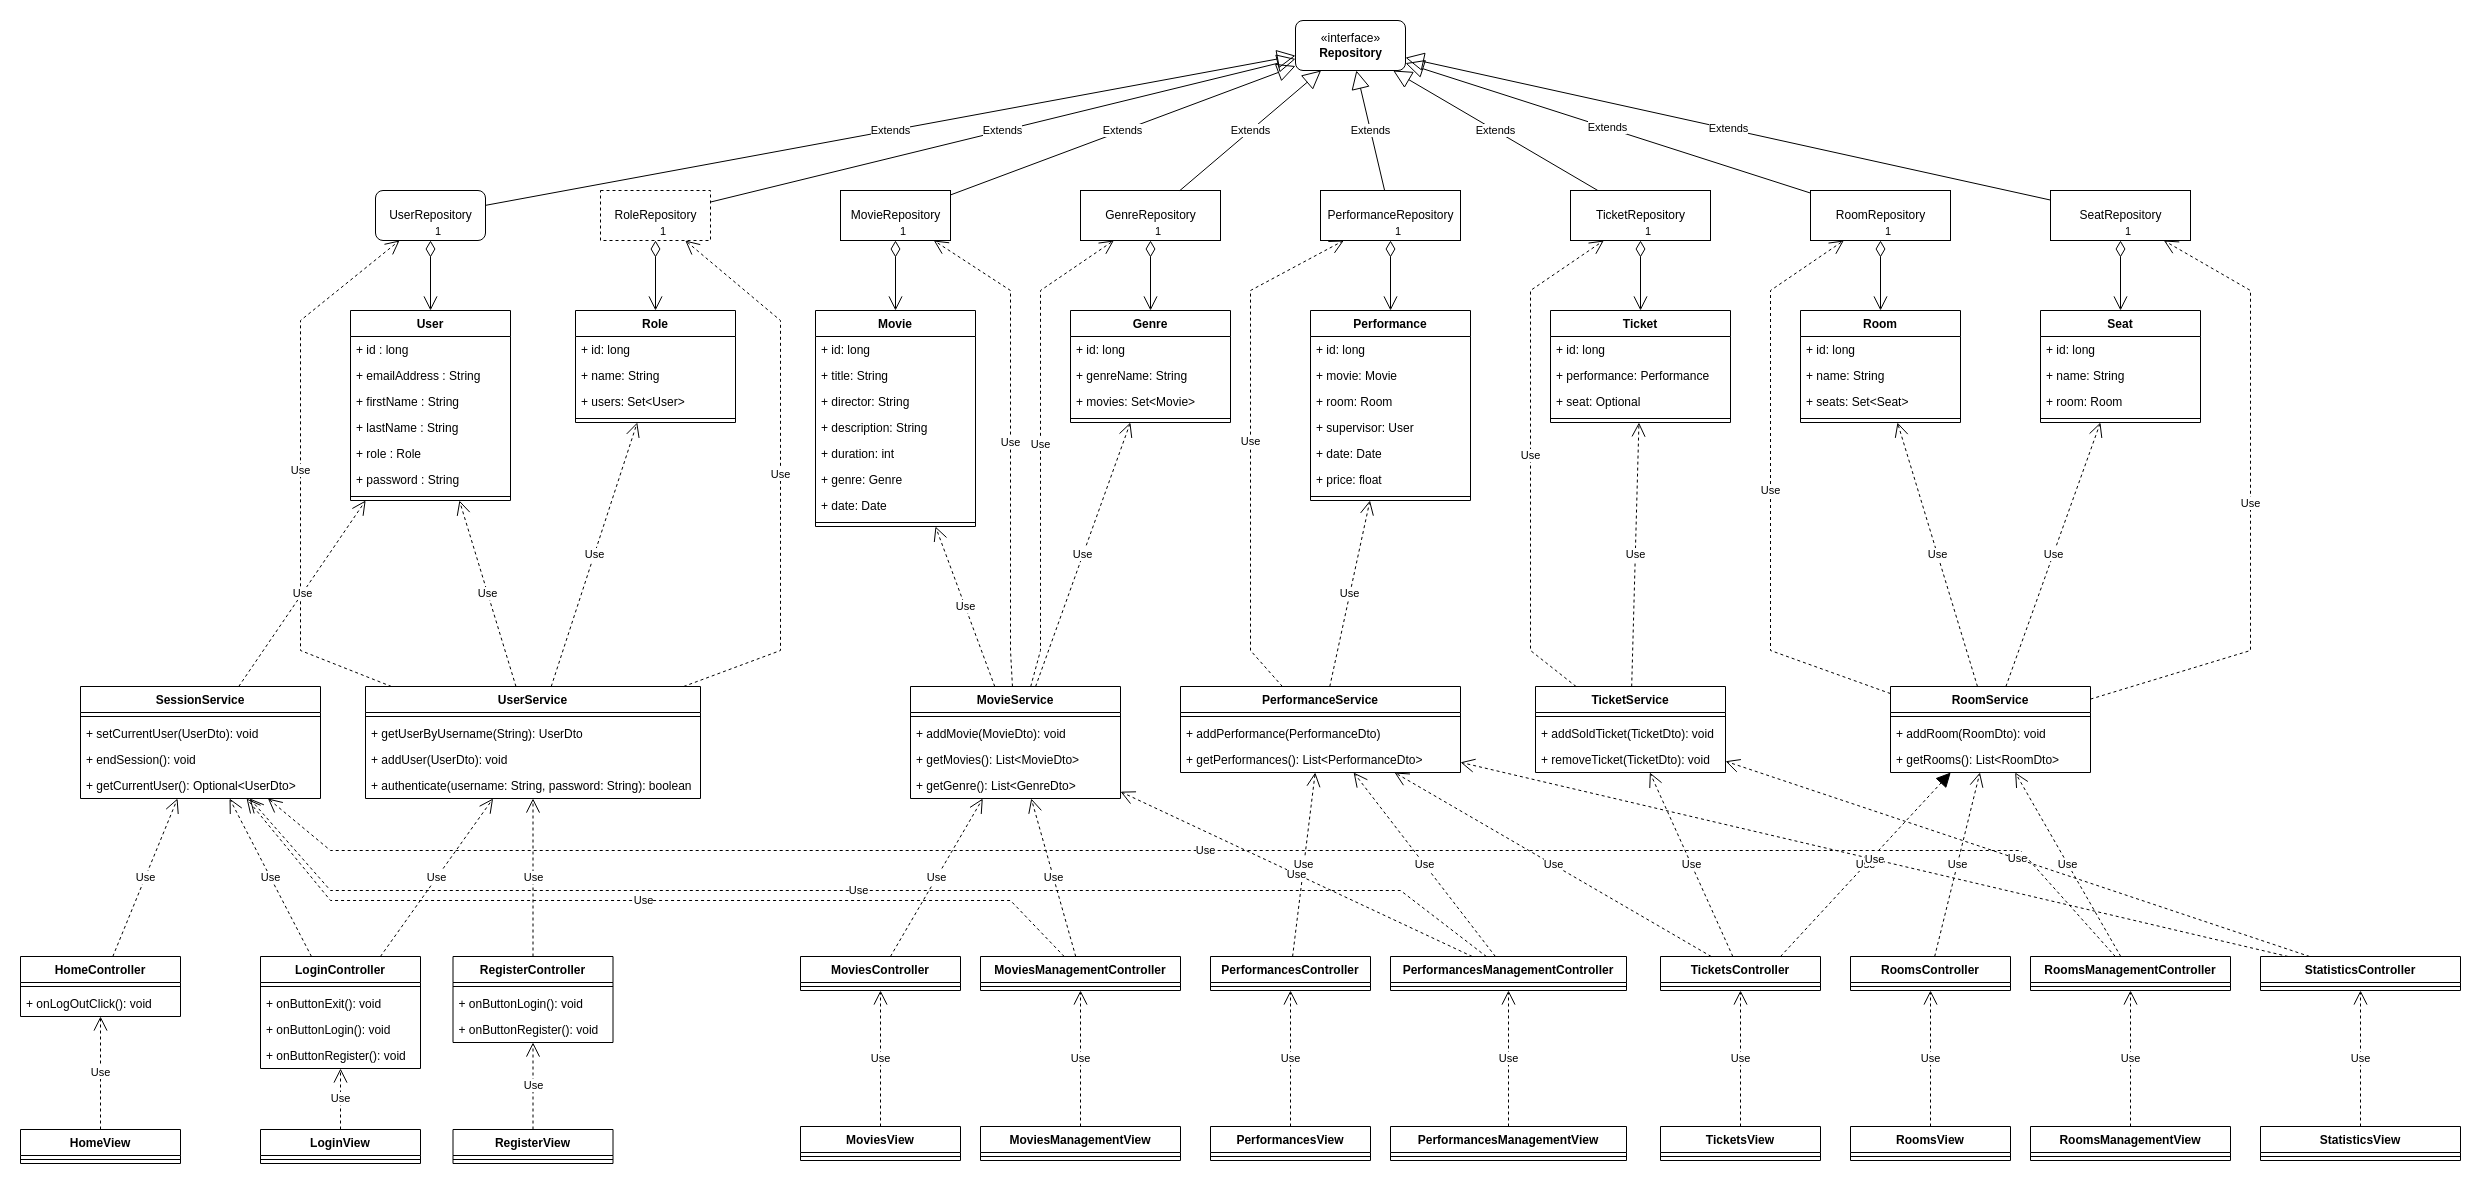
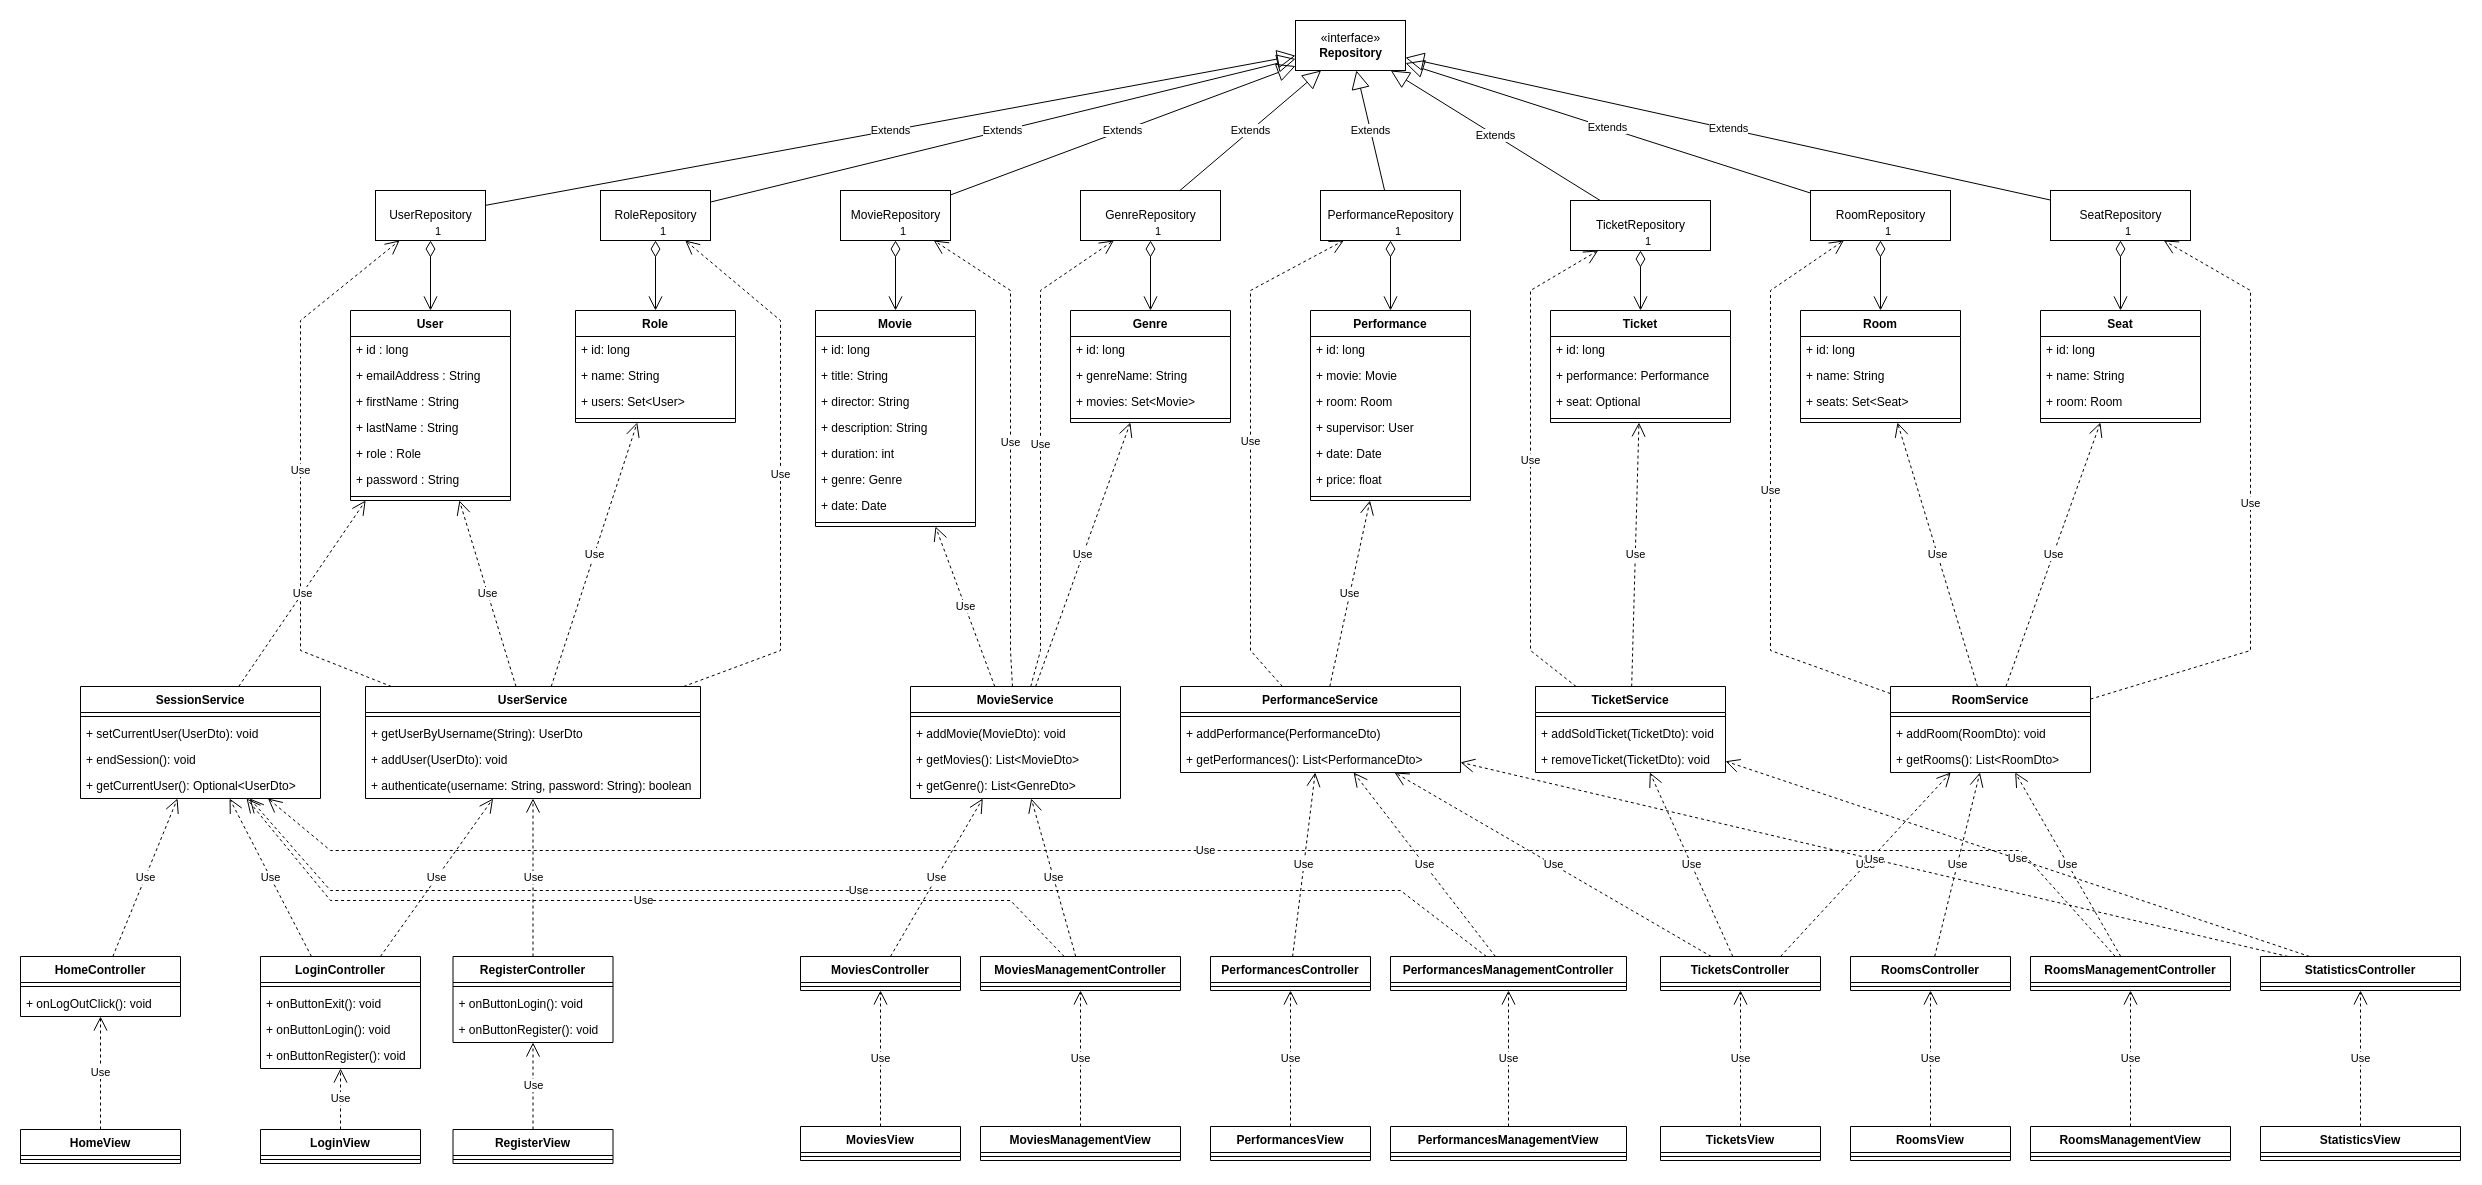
(1351, 46) -> (1351, 46)
(431, 216) -> (431, 216)
(656, 216) -> (656, 216)
(1641, 216) -> (1641, 226)
(1940, 784) -> (1944, 780)
(1403, 924) -> none
